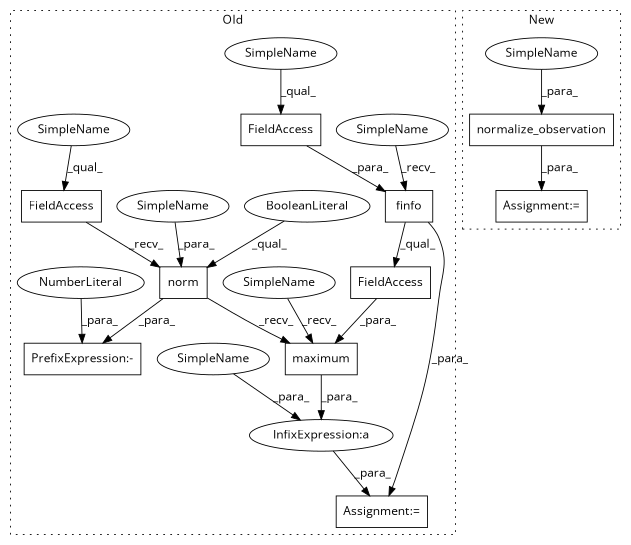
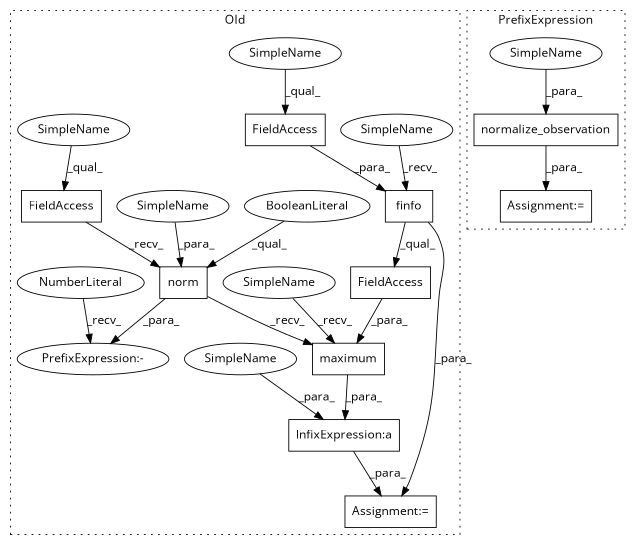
(542, 21) -> (546, 21)
(100, 321) -> (104, 321)
(83, 359) -> (93, 359)
(321, 435) -> (344, 435)
